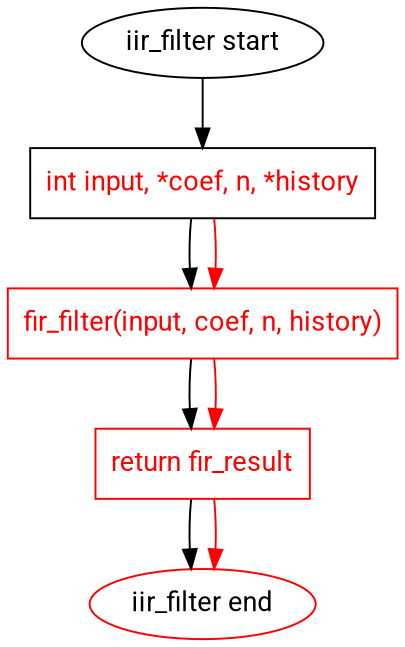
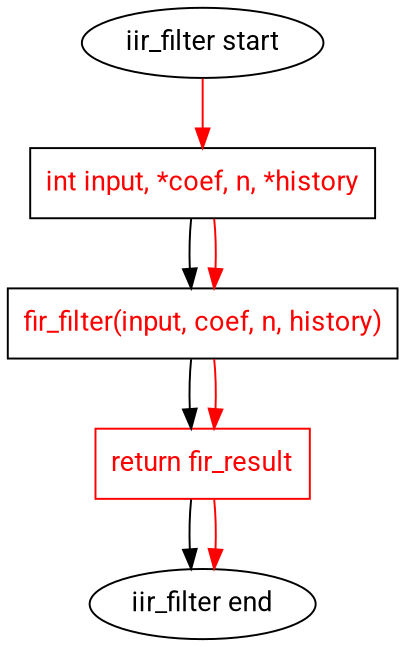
(203, 103) -> (203, 103)
(203, 323) -> (203, 323)
(203, 604) -> (203, 604)
